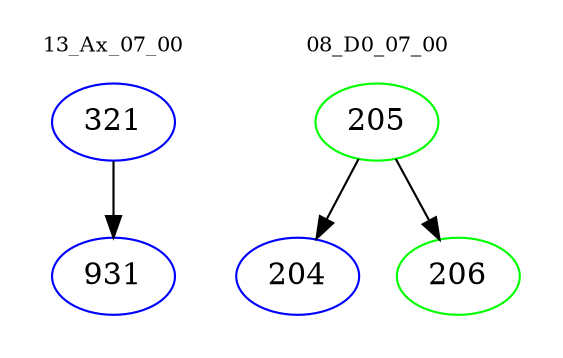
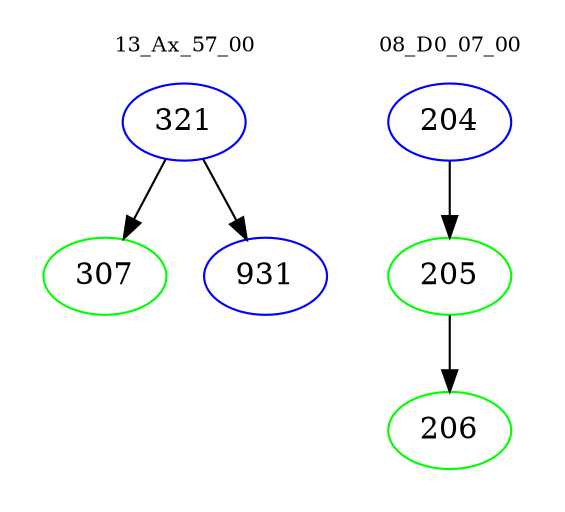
(114, 46) -> (185, 46)
(343, 189) -> (450, 189)
none -> (105, 276)
